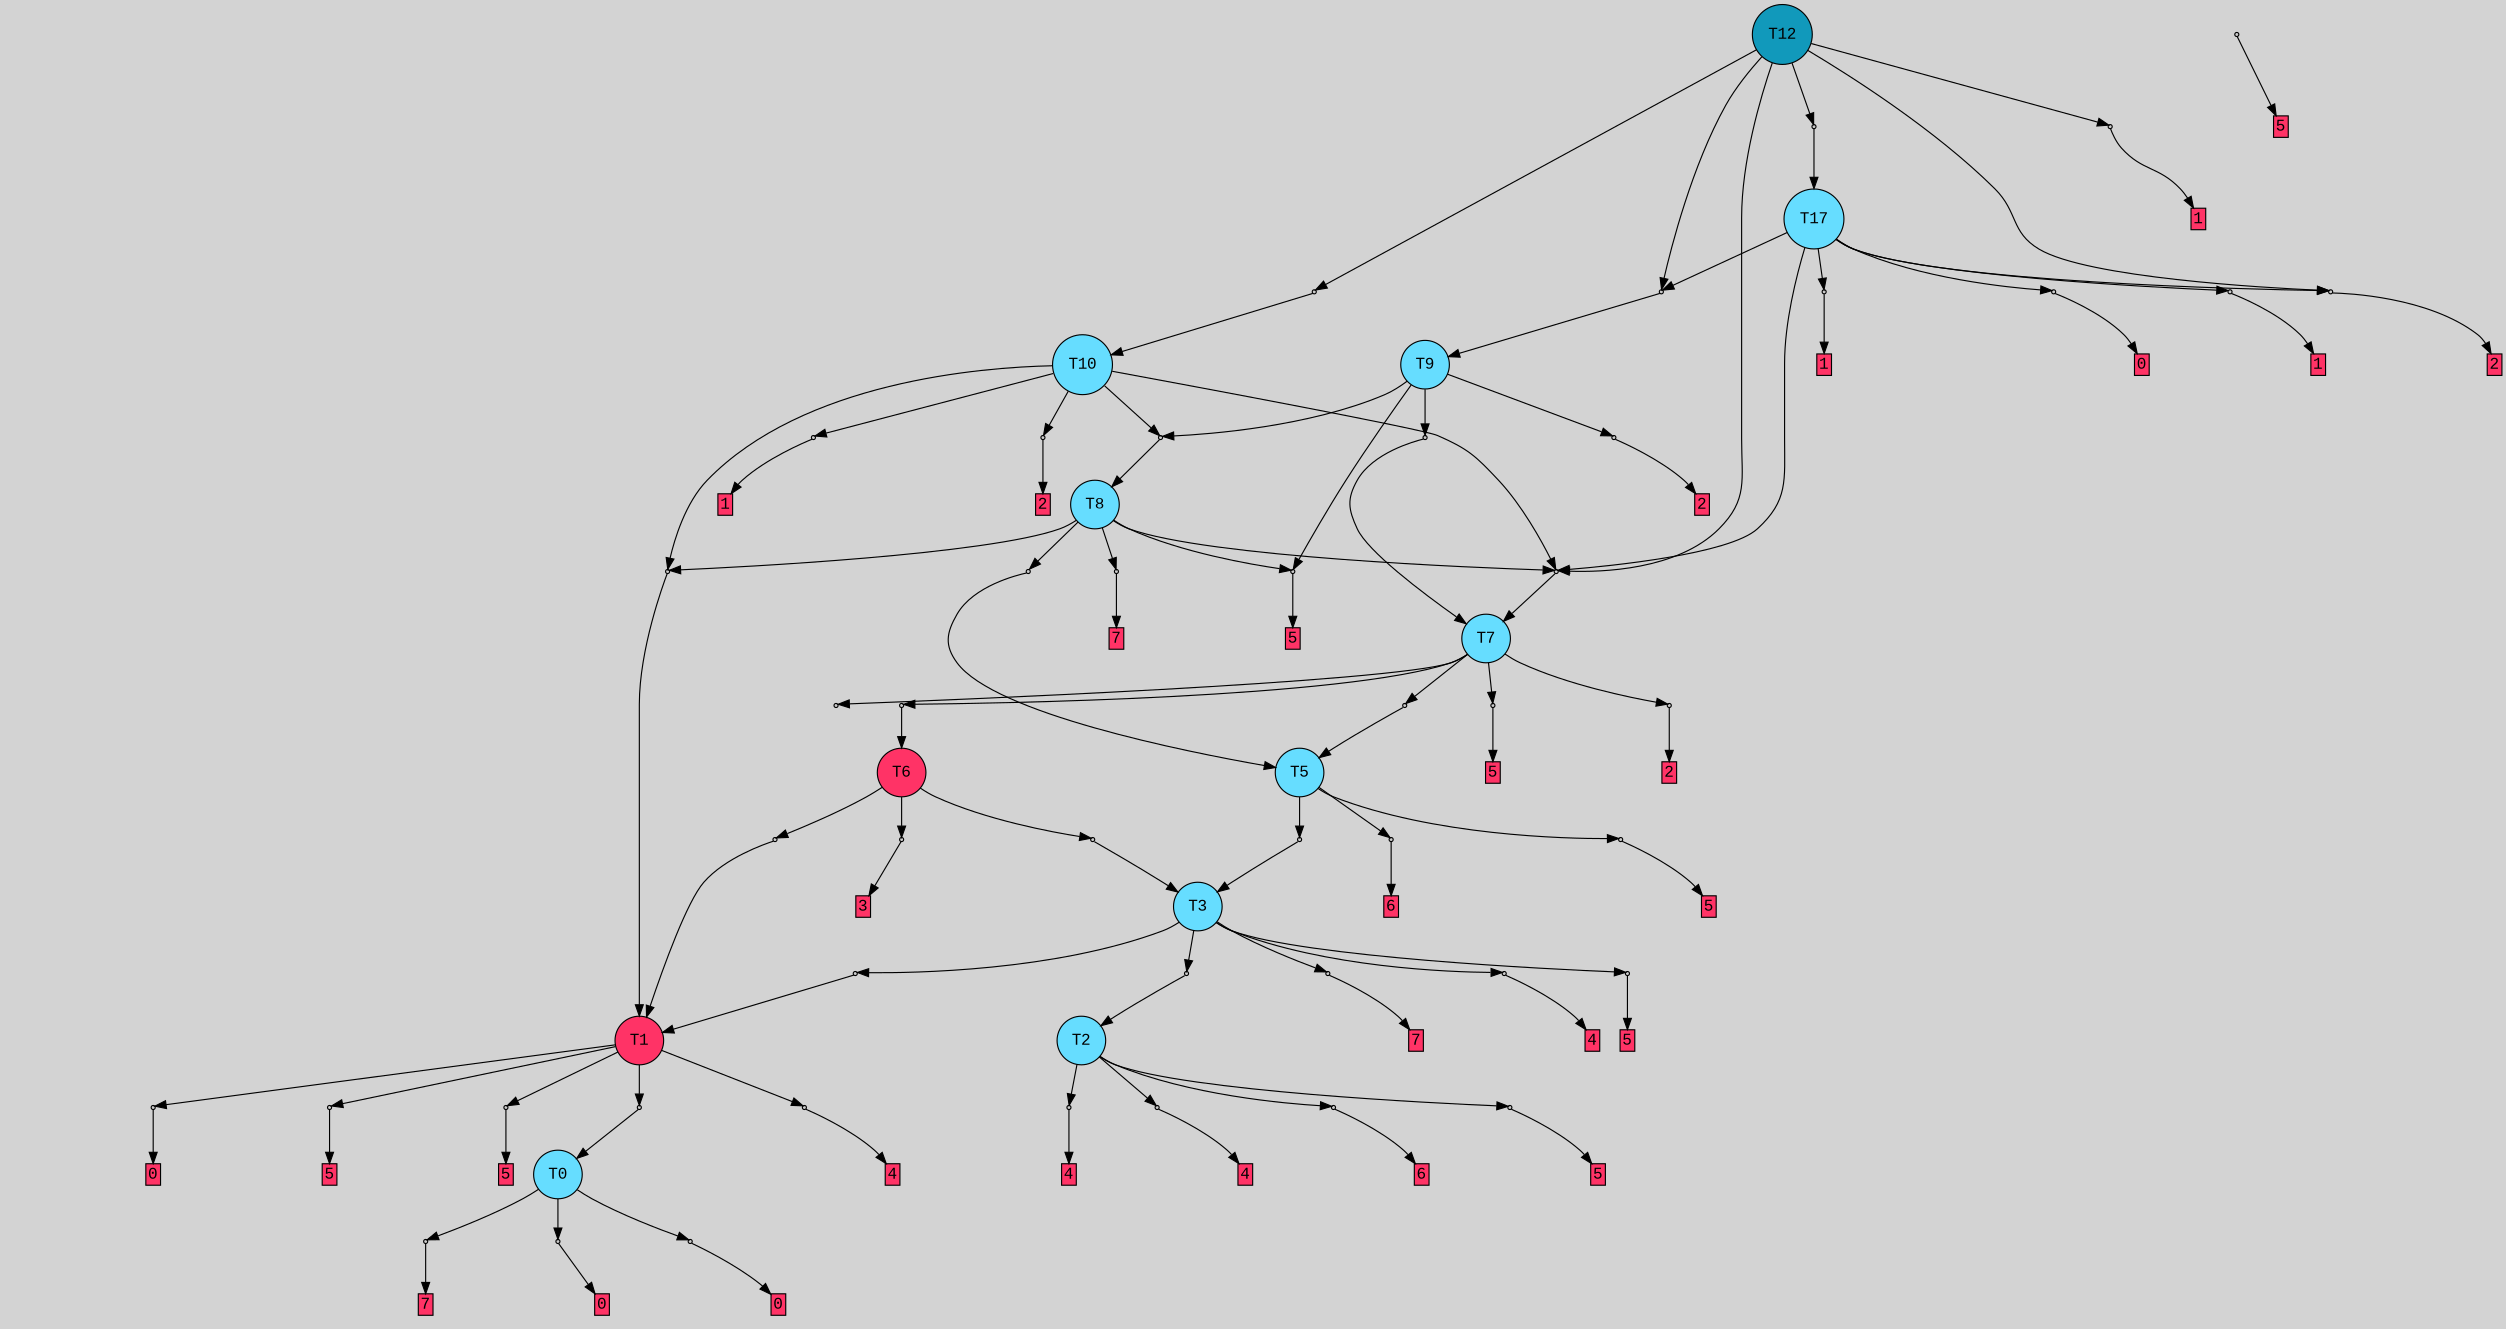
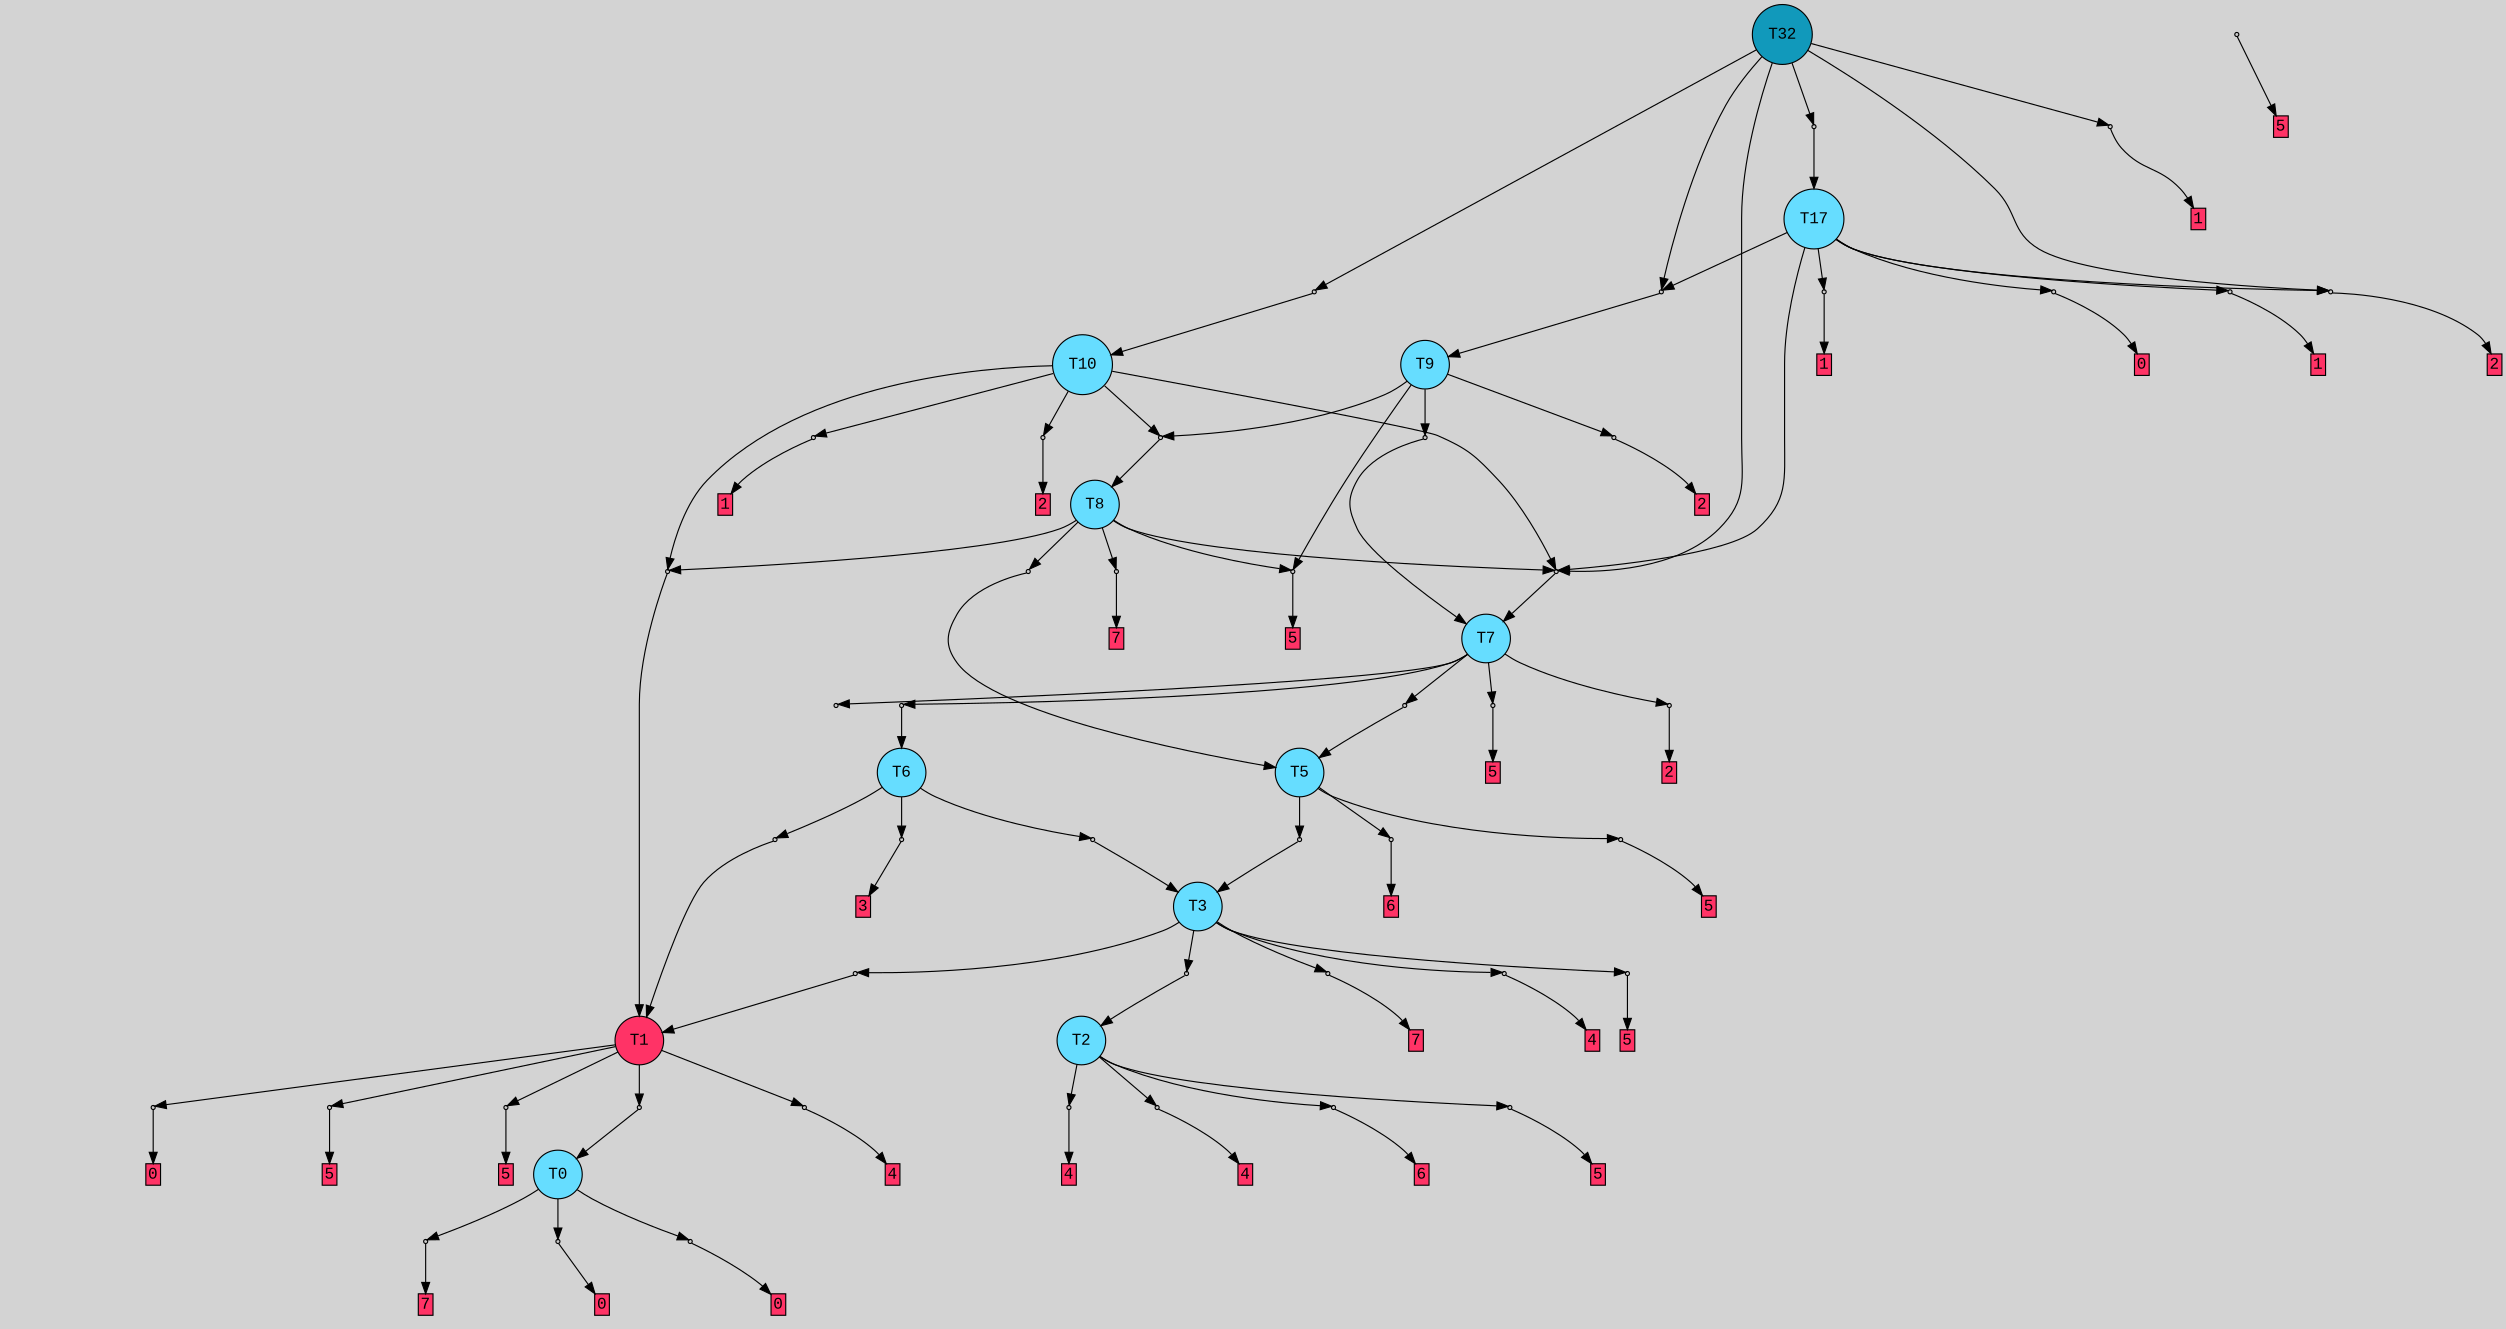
(1782, 34) -> (1782, 34)
(902, 773) -> (902, 773)
